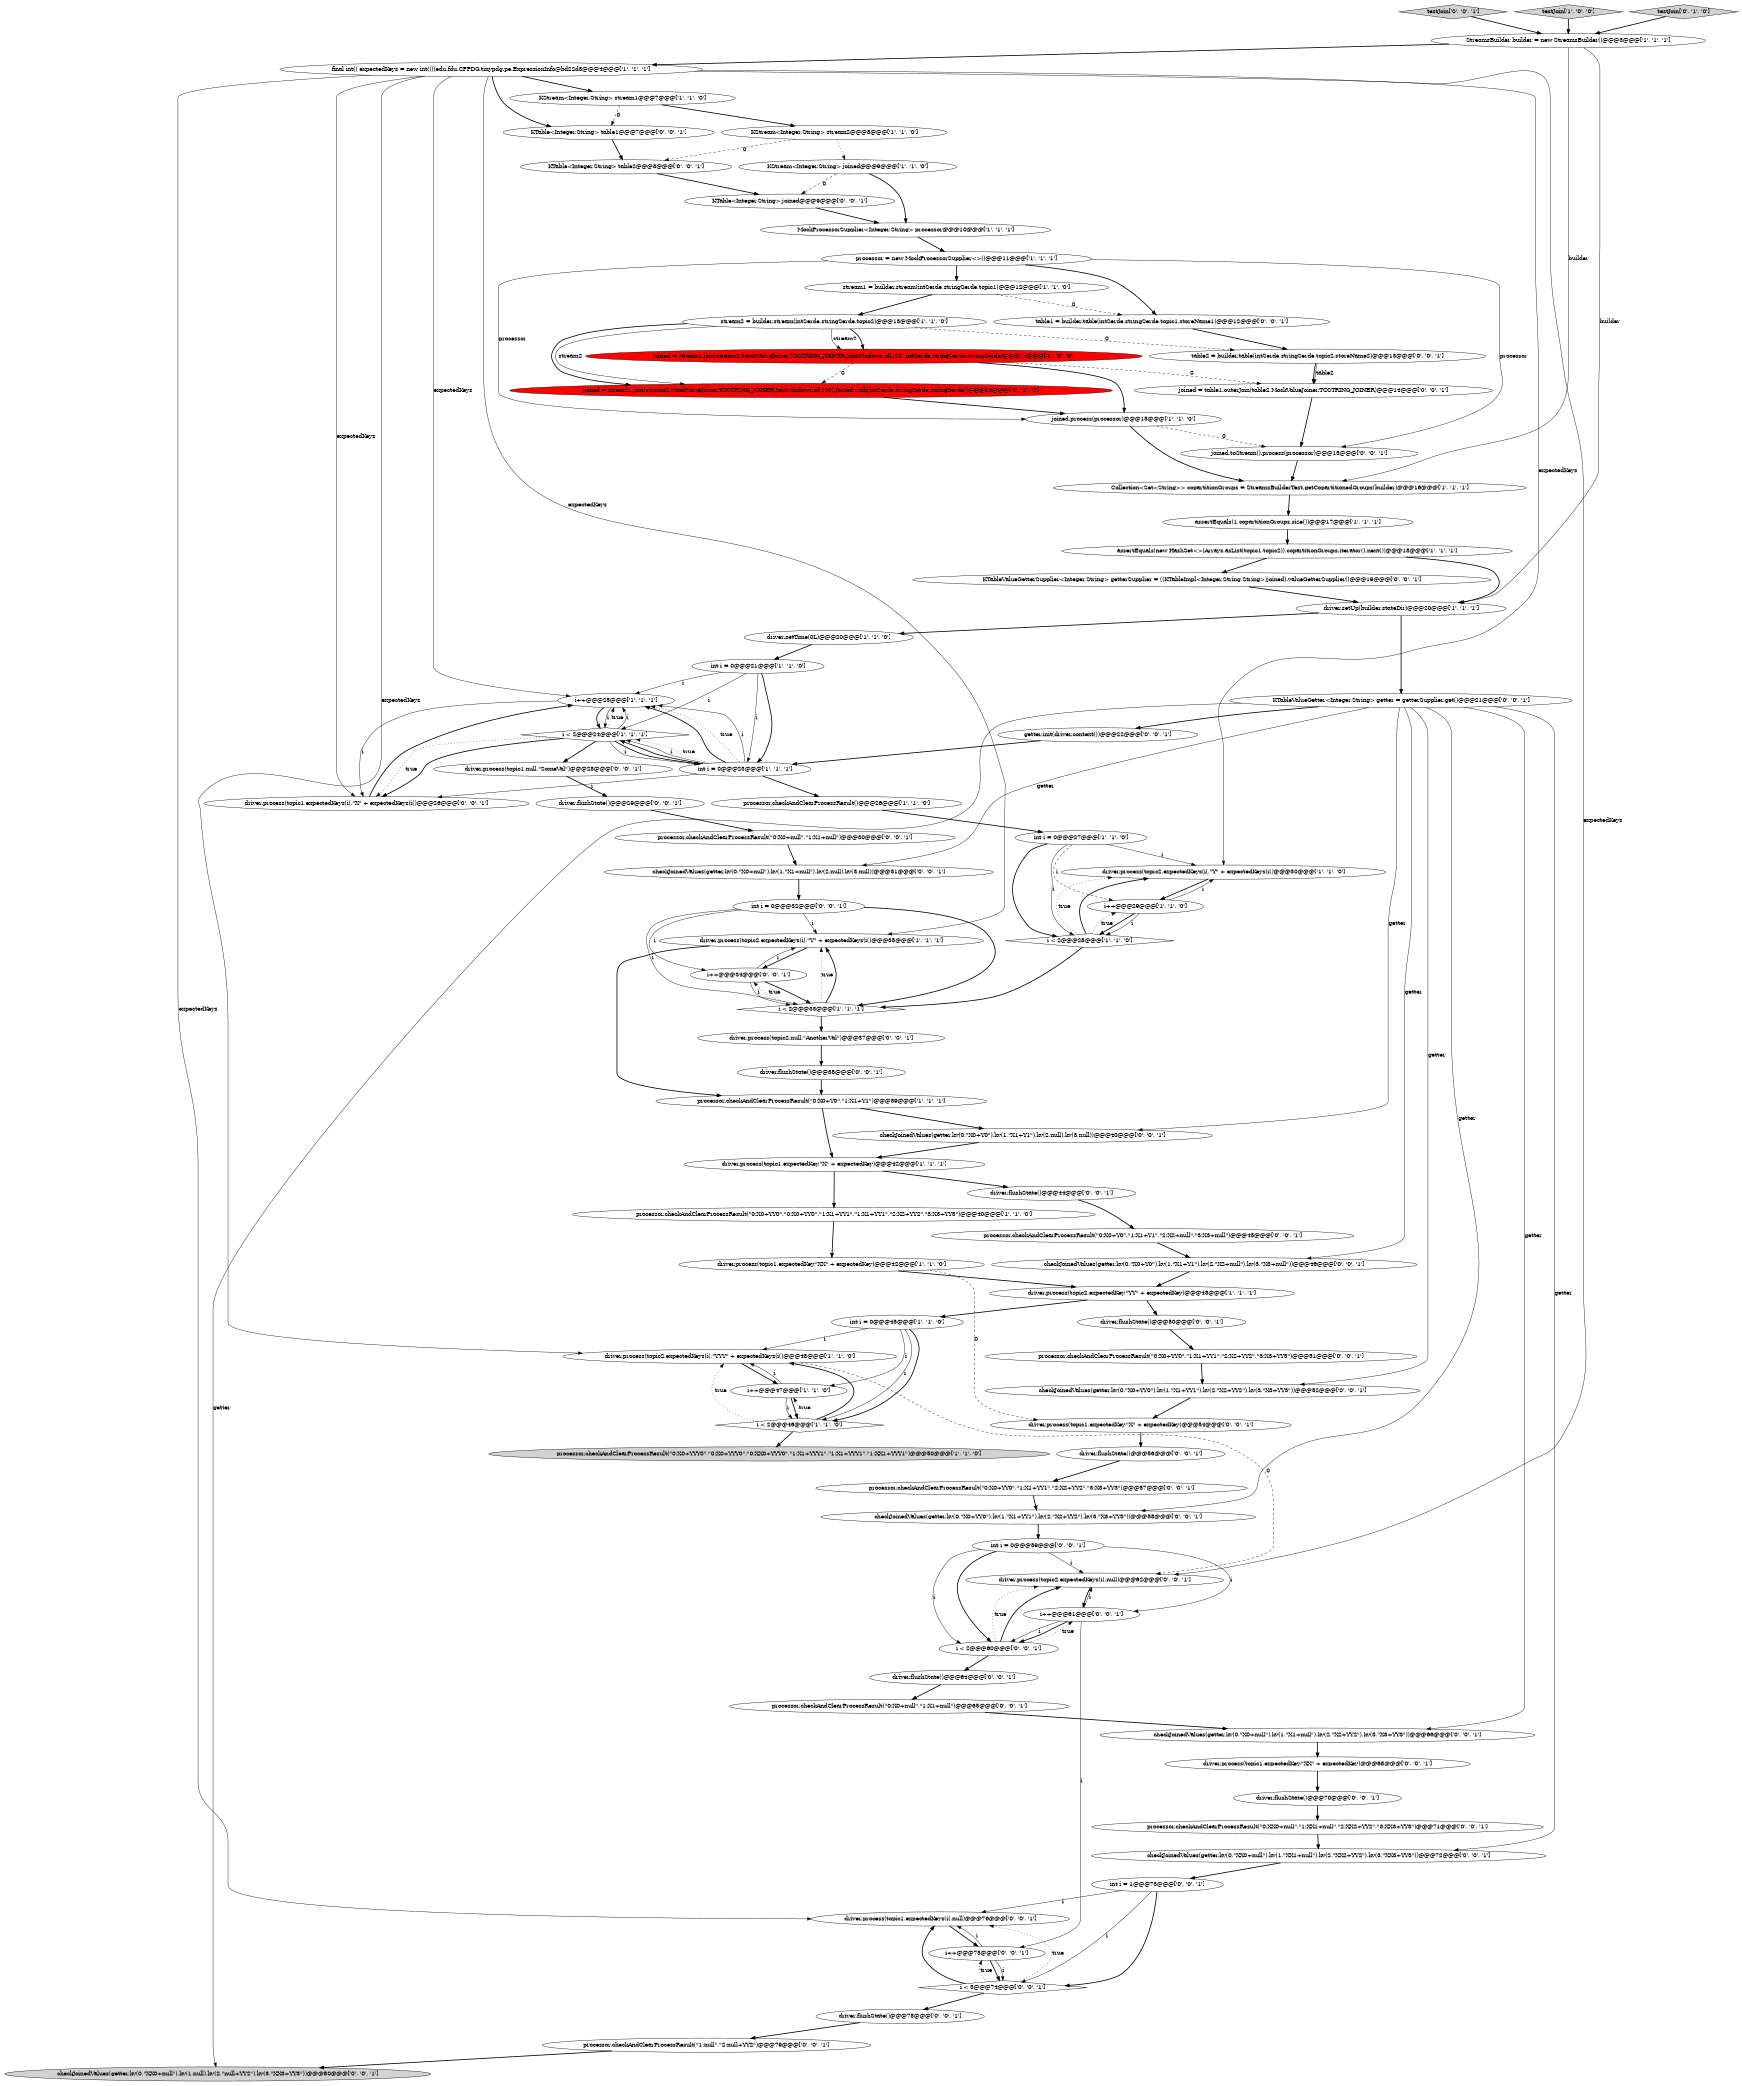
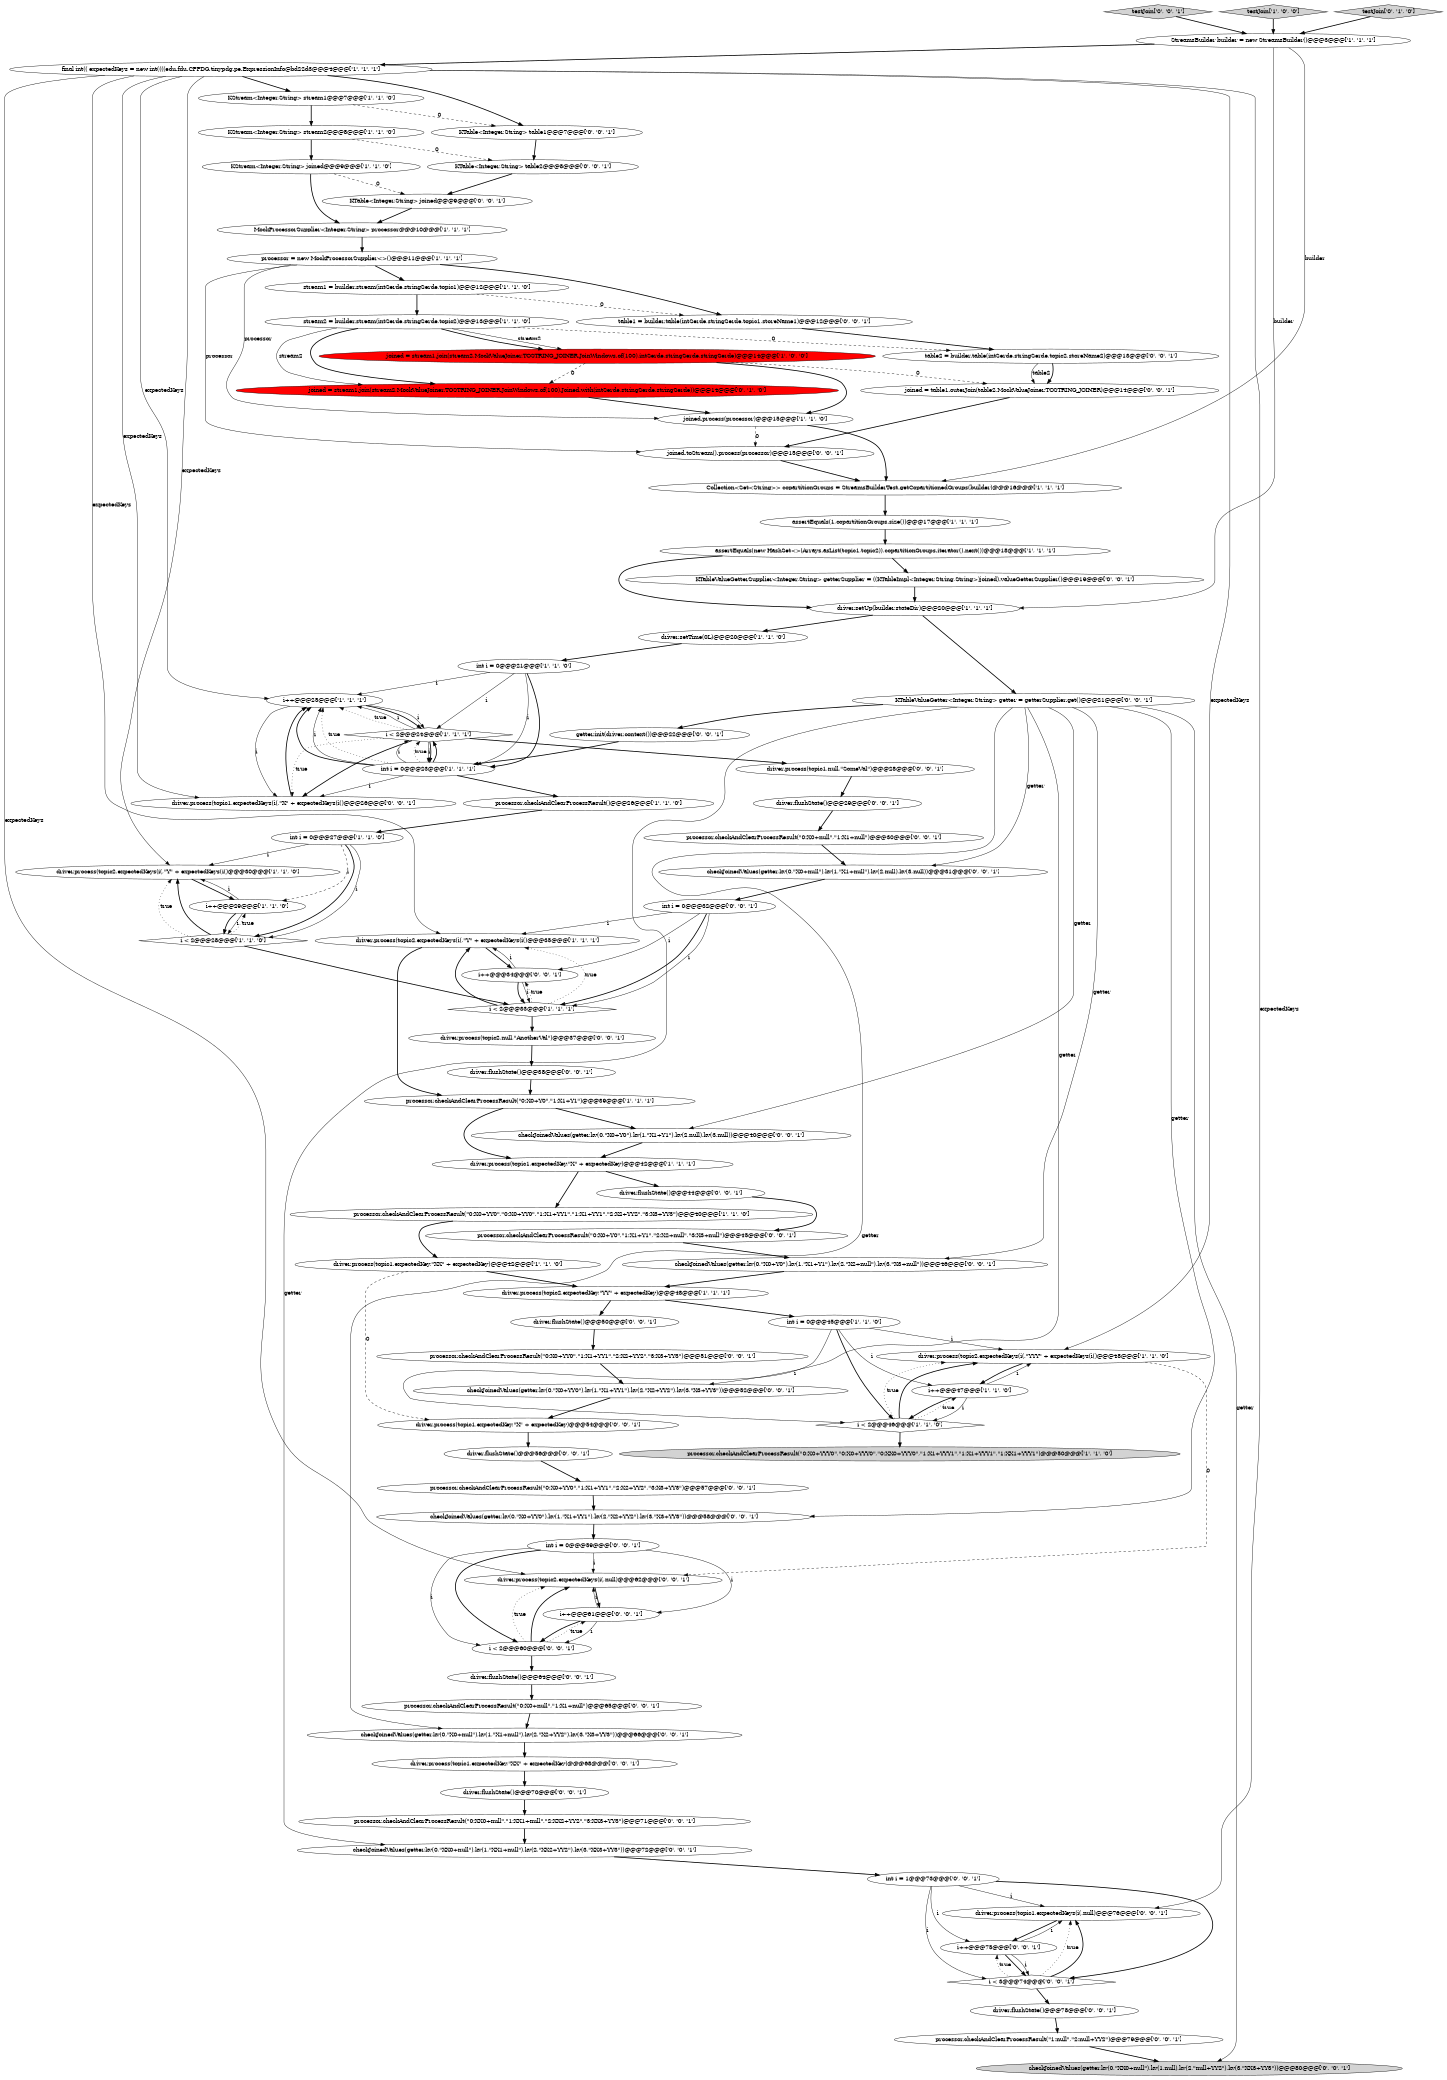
(840, 148) -> (311, 148)
(1080, 1803) -> (937, 1921)
